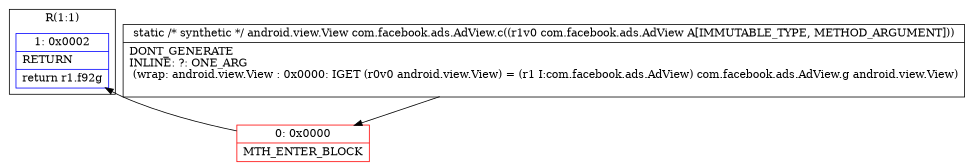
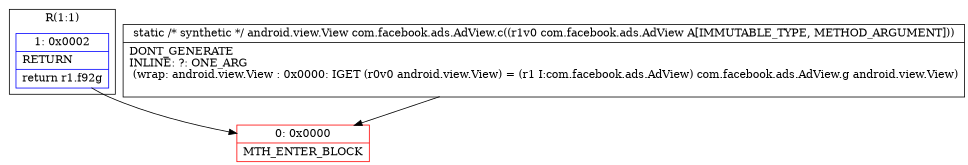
(173, 115) -> (159, 115)
